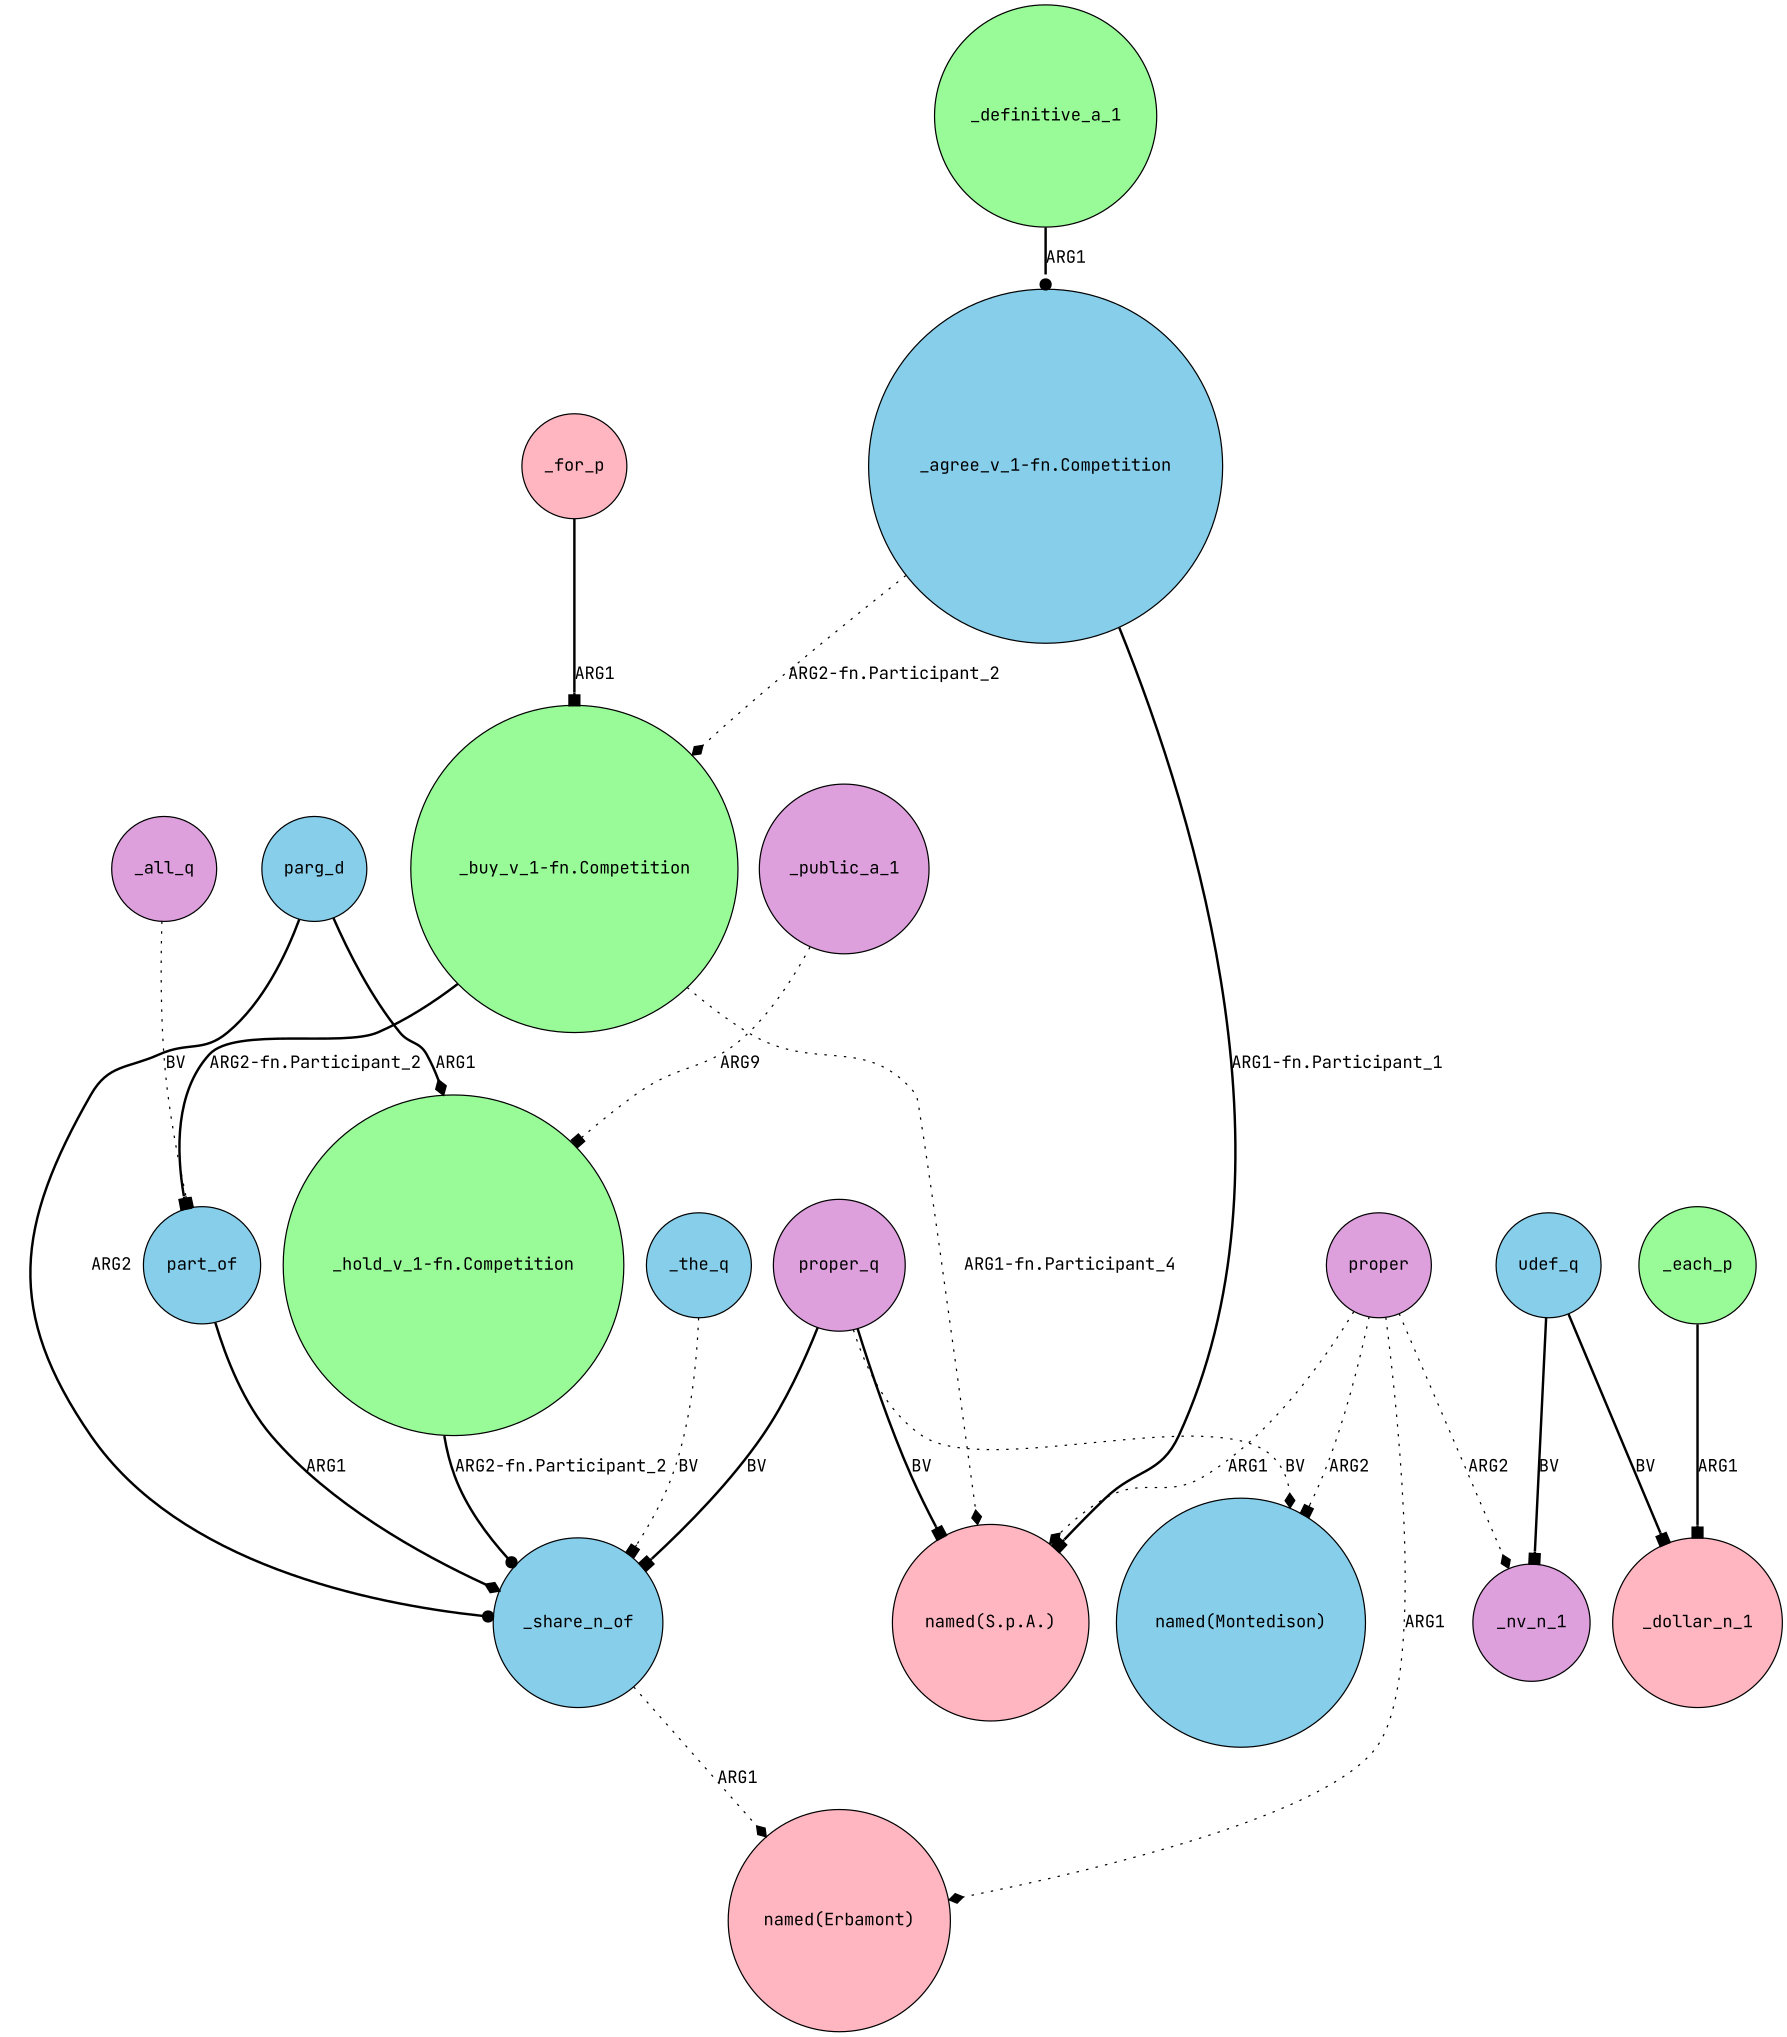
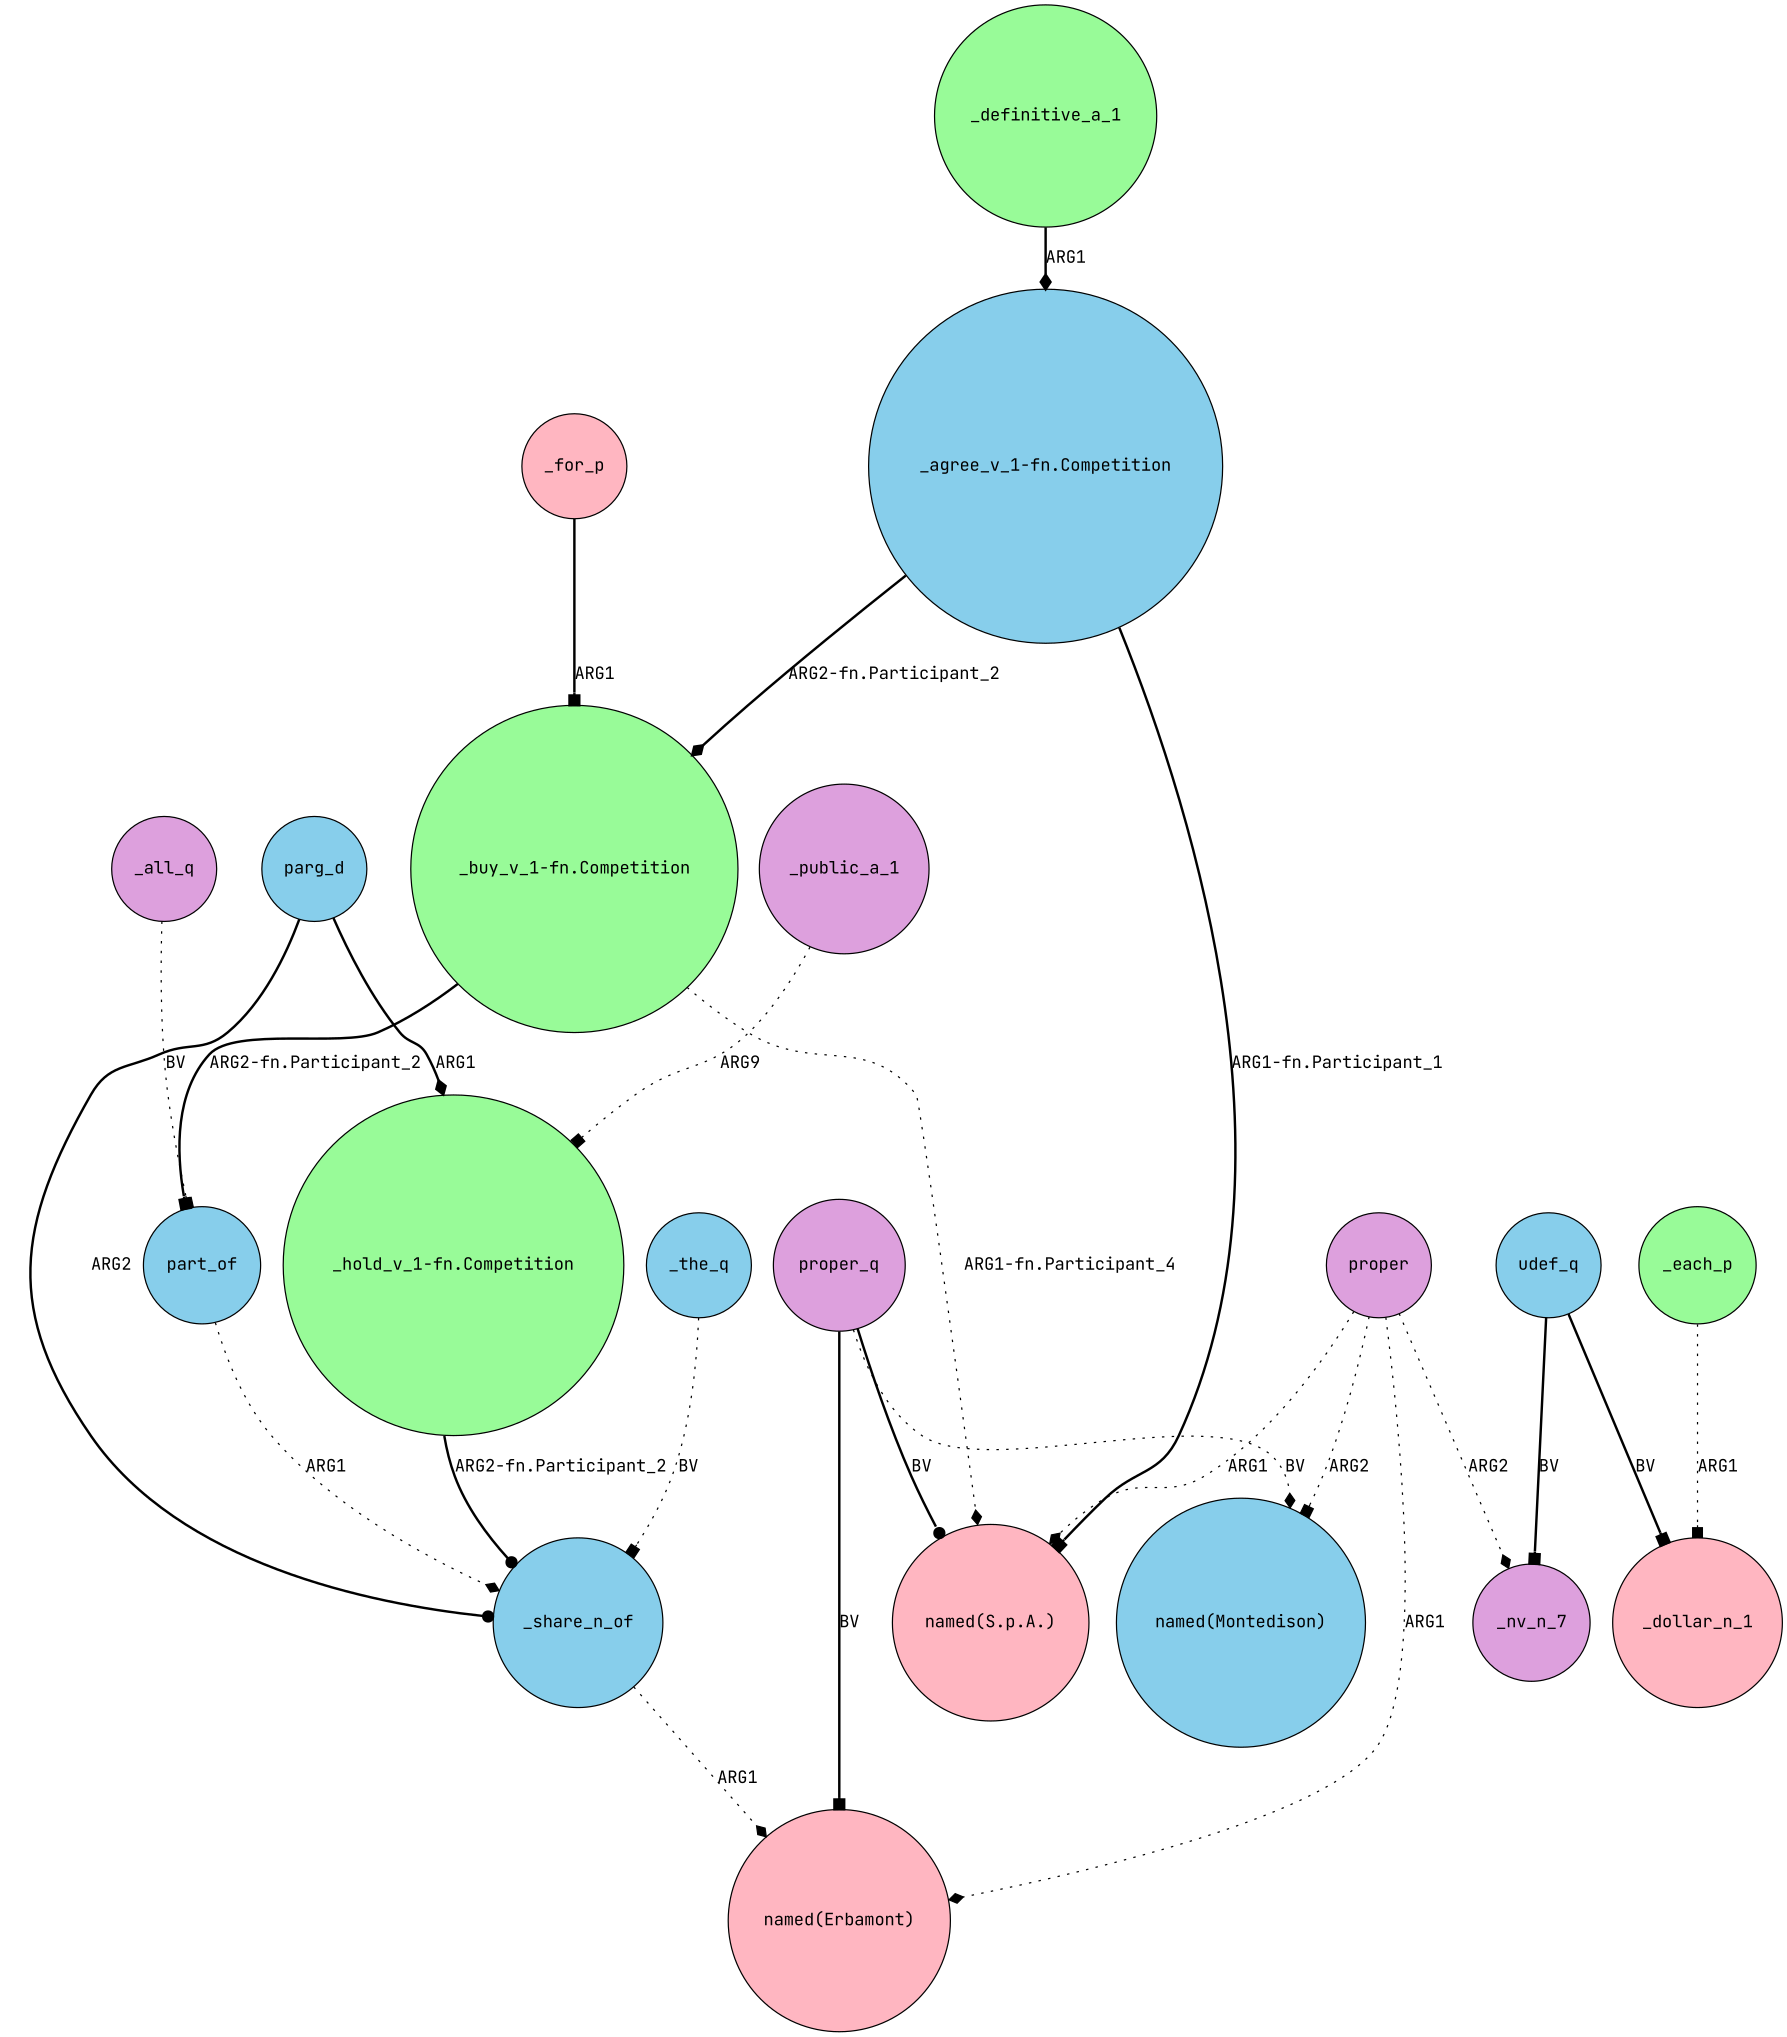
(1046, 251) -> (1046, 251)
(803, 659) -> (803, 659)
(1698, 1425) -> (1698, 1425)
(892, 1429) -> (892, 1429)
(750, 1454) -> (839, 1564)
(320, 1483) -> (320, 1483)
(1532, 1623) -> (1532, 1623)
